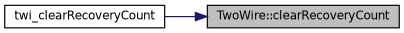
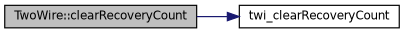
(180, 17) -> (212, 17)
